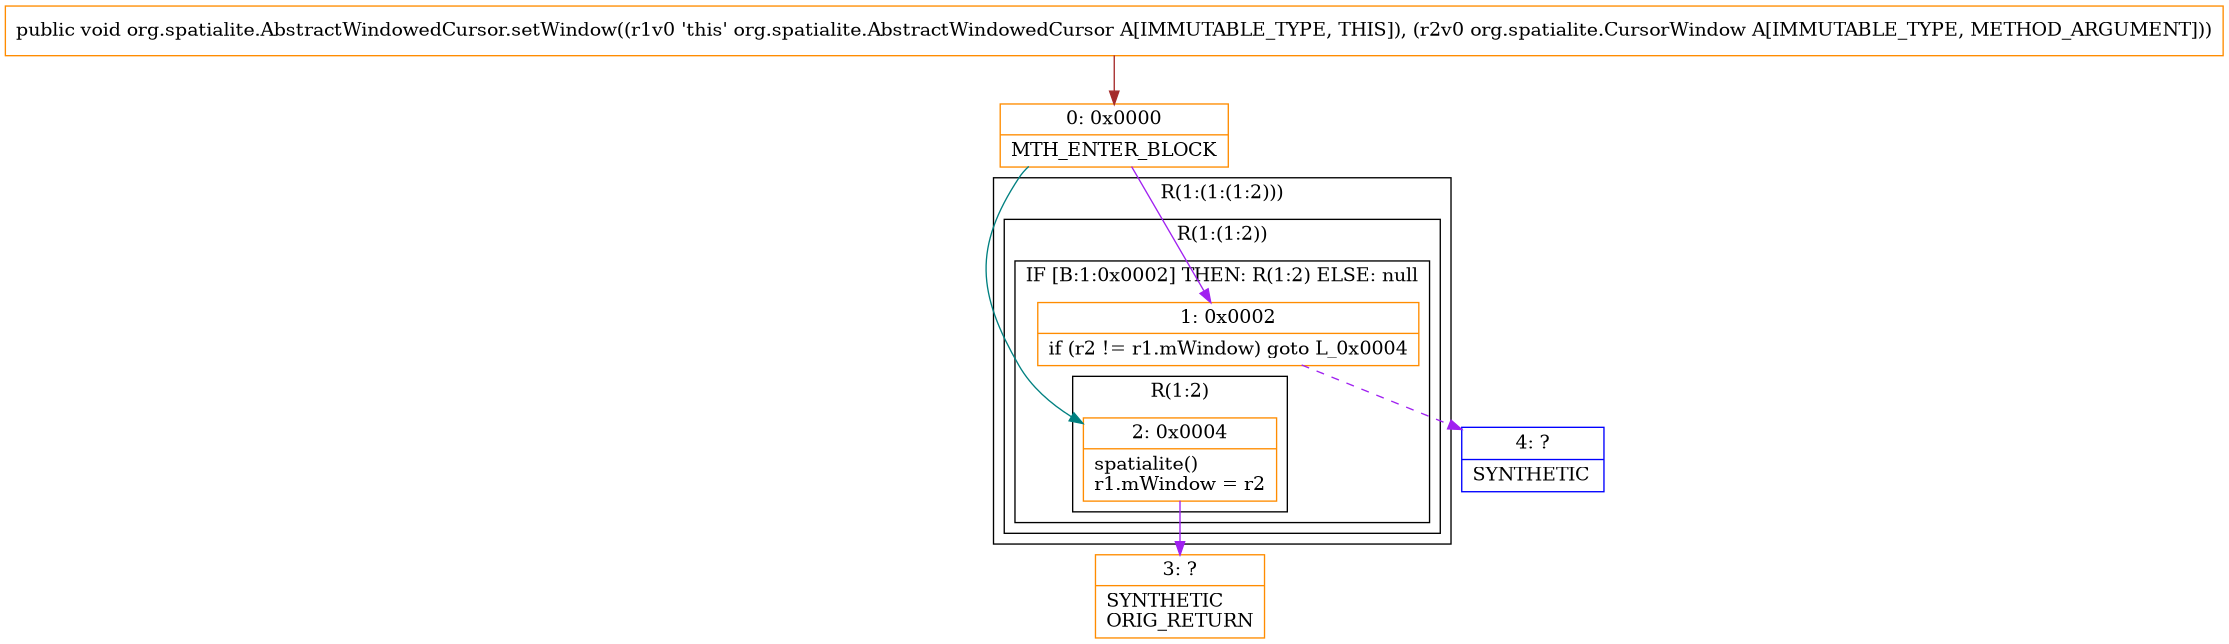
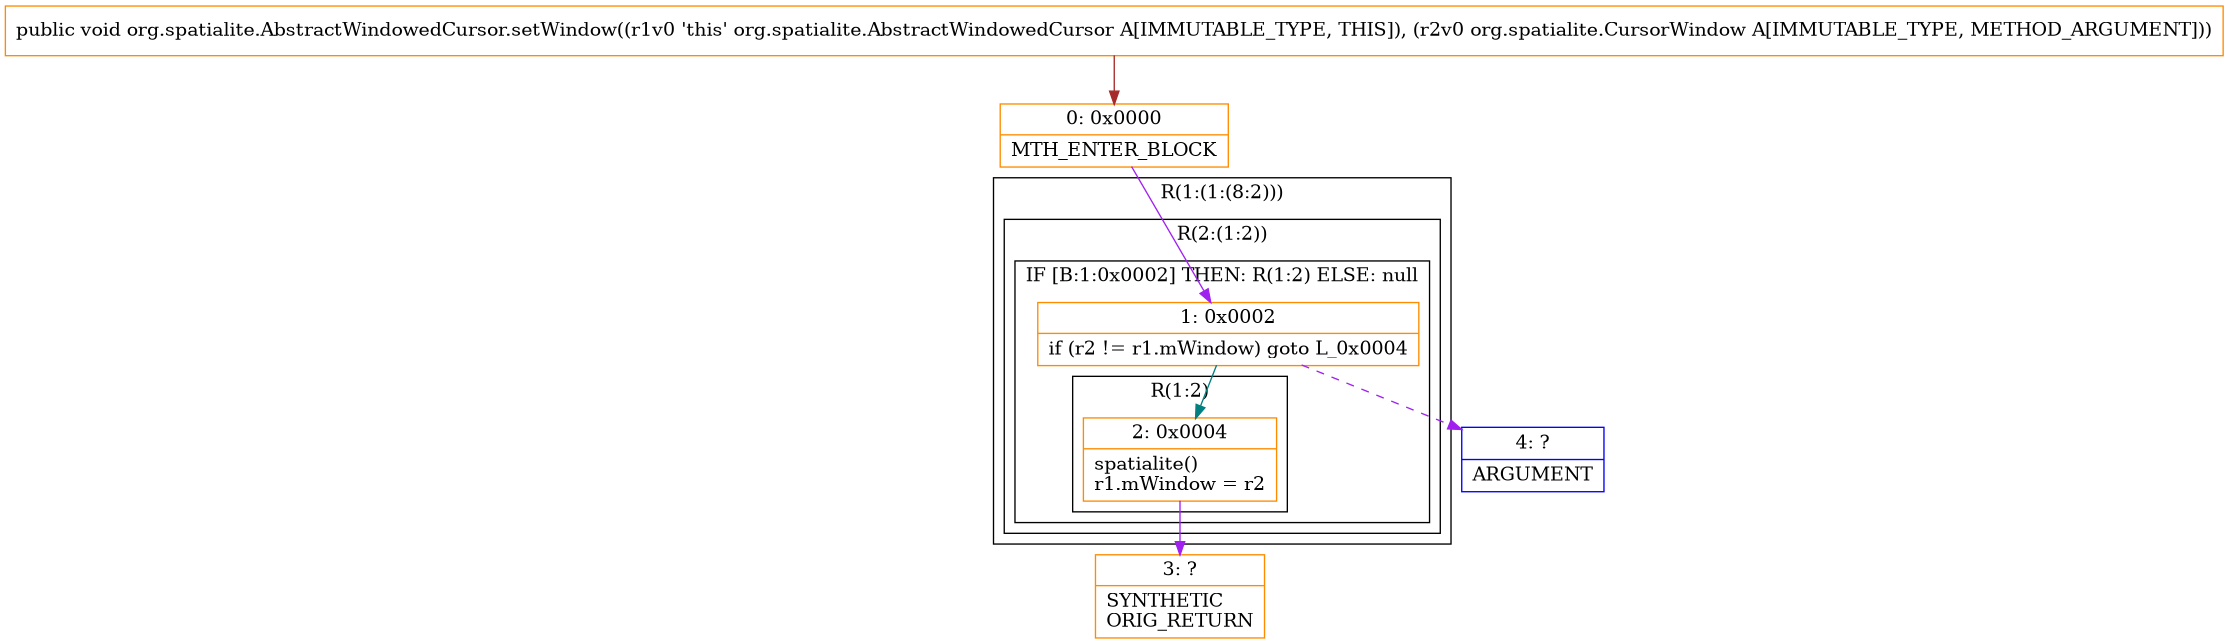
(1222, 193) -> (1222, 193)
(1222, 235) -> (1222, 235)
(991, 300) -> (1209, 386)
(1532, 475) -> (1533, 475)
